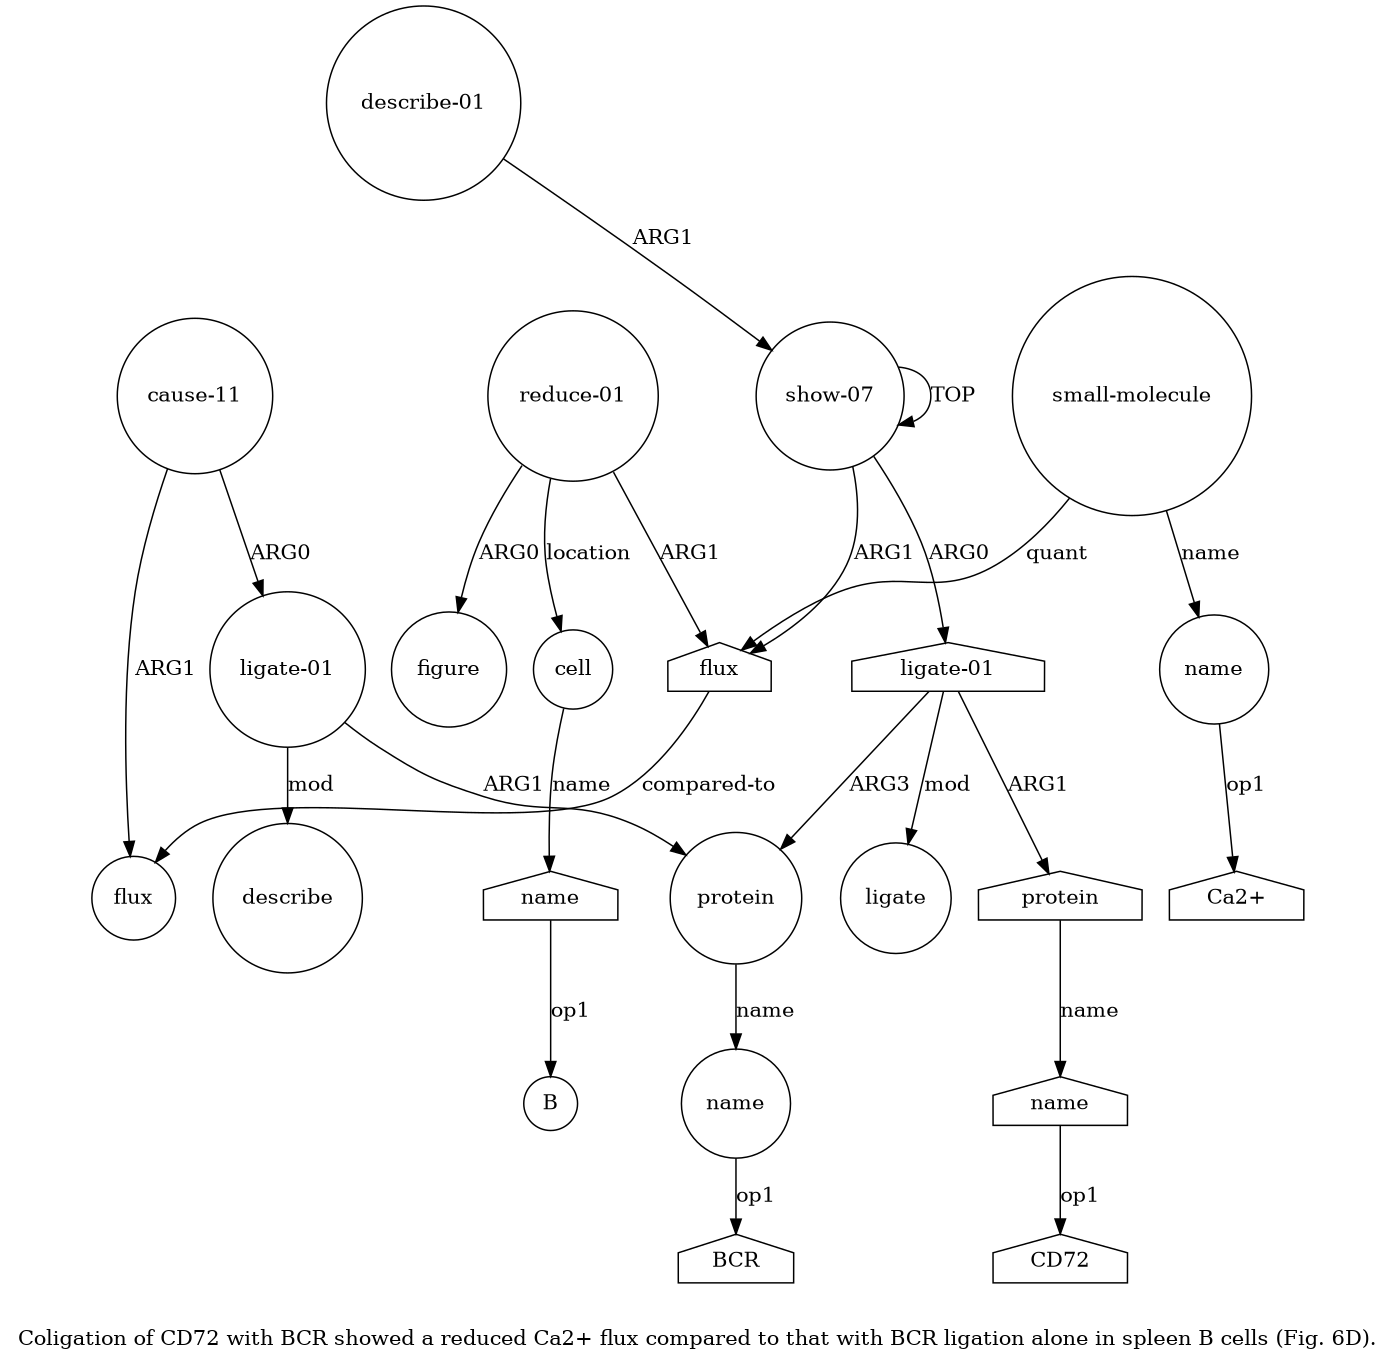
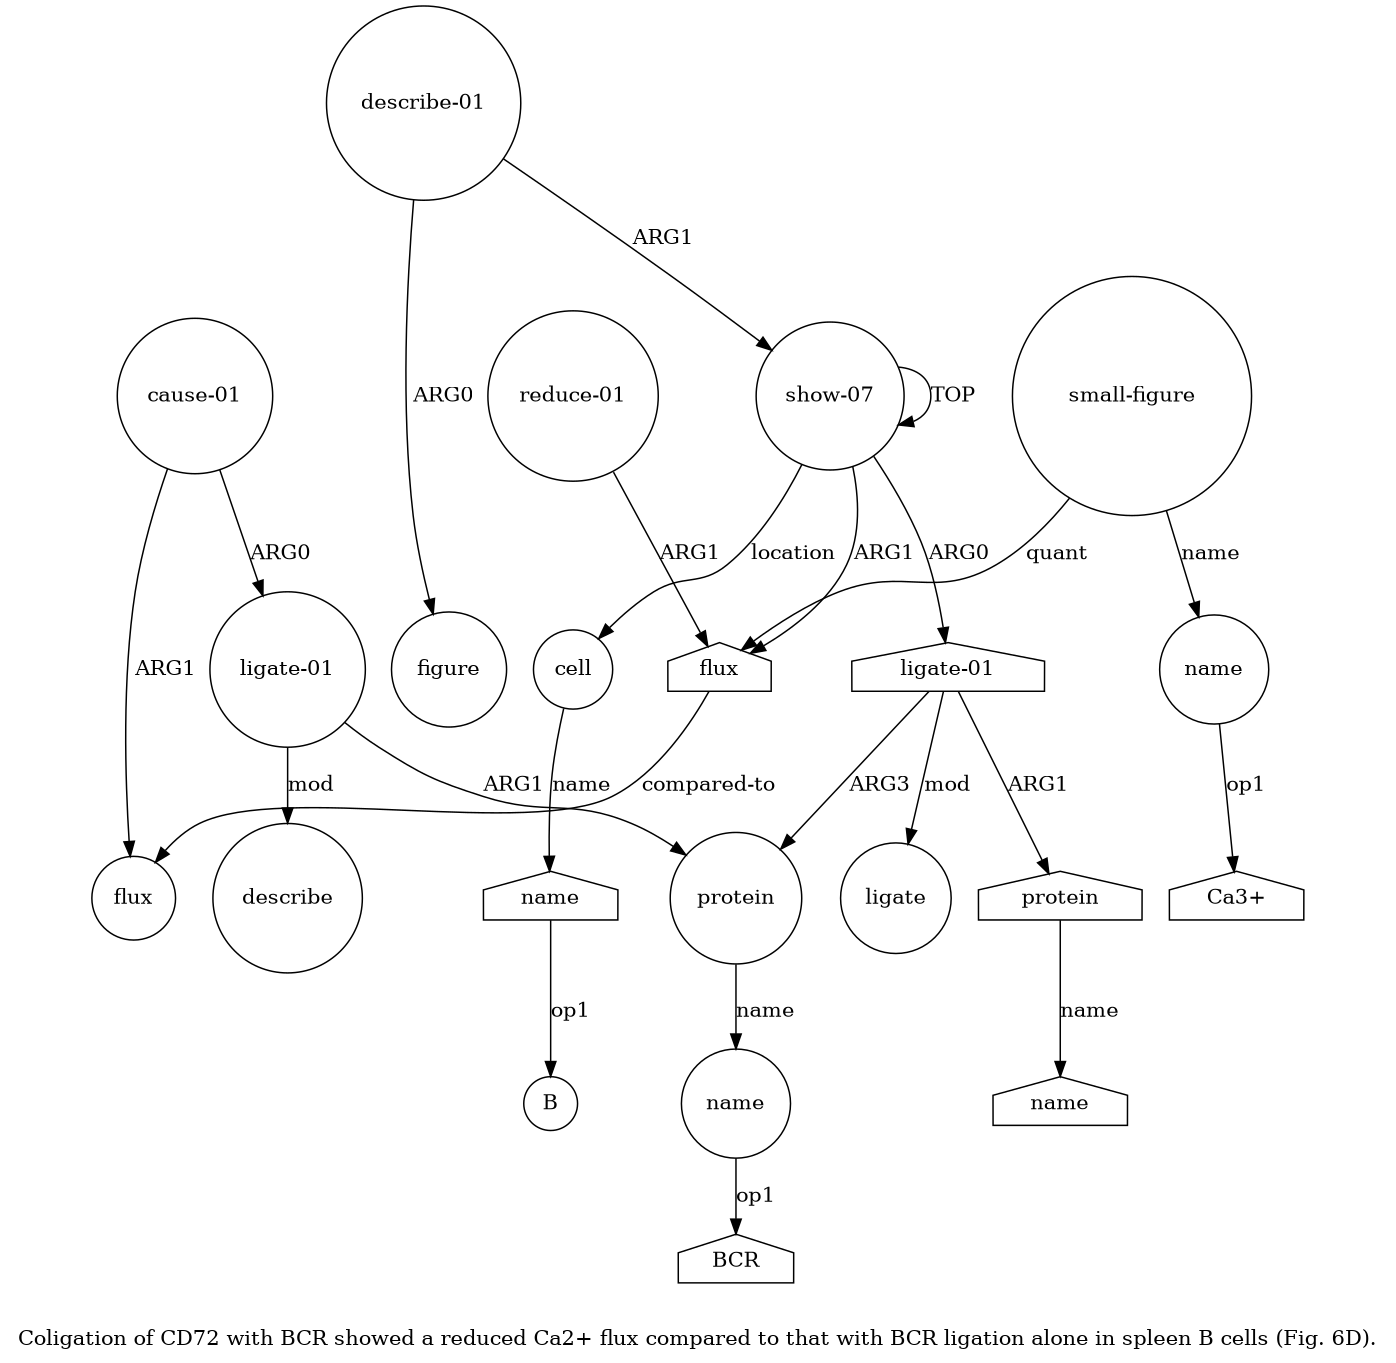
(195, 396) -> (195, 396)
(1132, 396) -> (1132, 396)
(485, 529) -> (406, 401)
(545, 548) -> (723, 568)
(1237, 898) -> (1237, 898)
(1060, 1261) -> none
